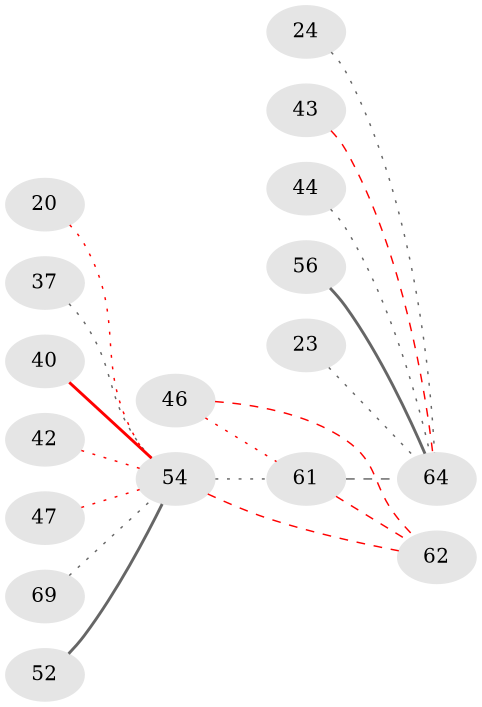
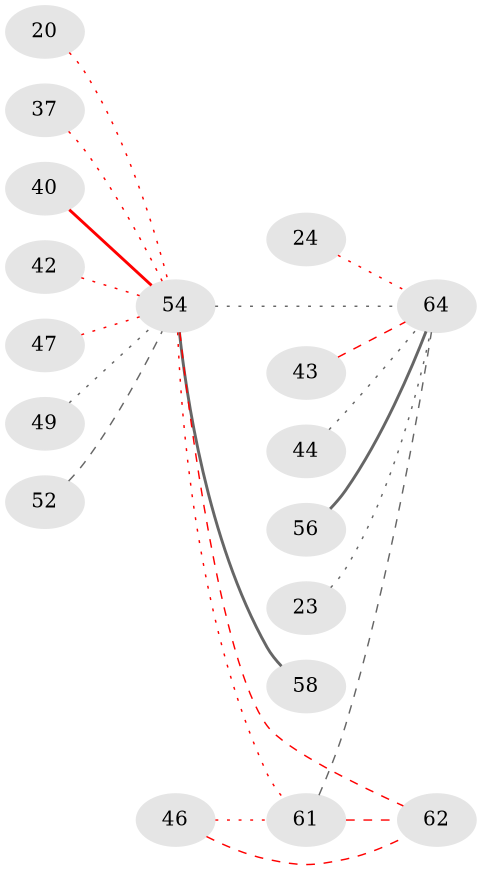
(407, 246) -> (372, 273)
none -> (306, 306)
(102, 356) -> (120, 203)
(241, 479) -> (205, 572)
(120, 582) -> (120, 409)
(45, 597) -> (45, 424)
none -> (306, 687)
